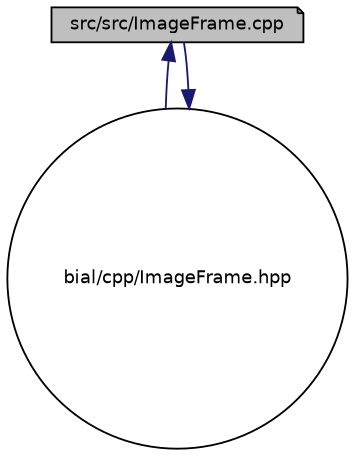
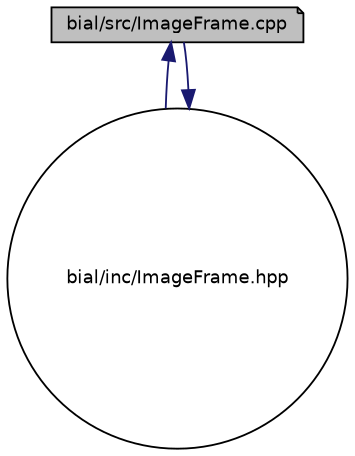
(177, 25) -> (177, 25)
(177, 279) -> (177, 279)
